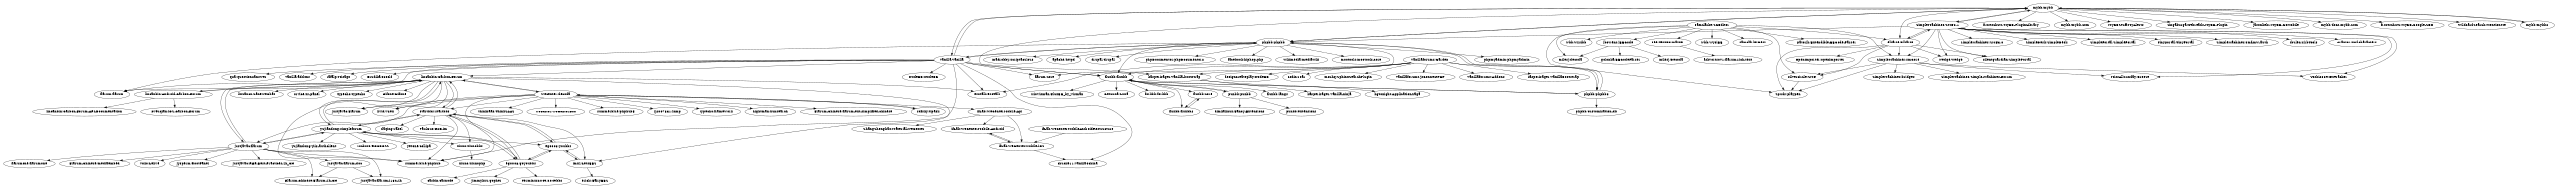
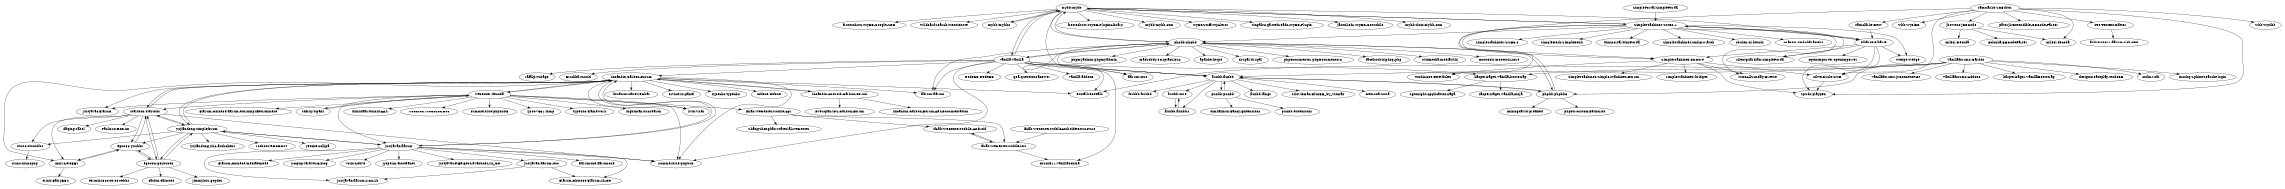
(1810, 31) -> (1871, 34)
(2040, 35) -> (1656, 15)
none -> (1525, 112)
none -> (310, 164)
